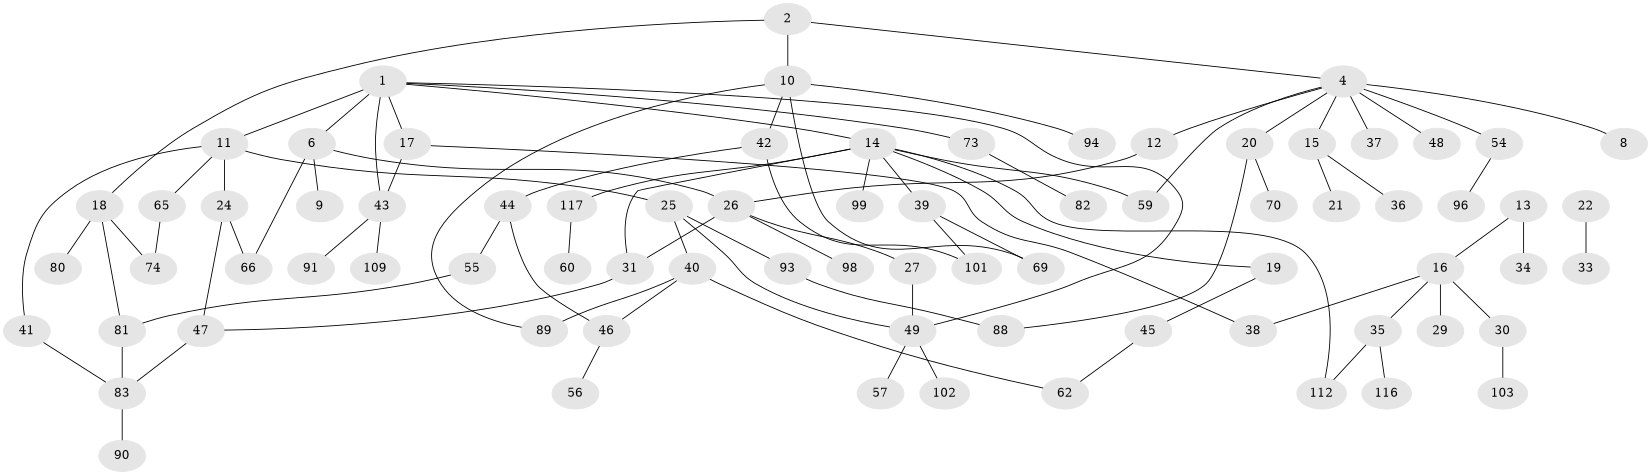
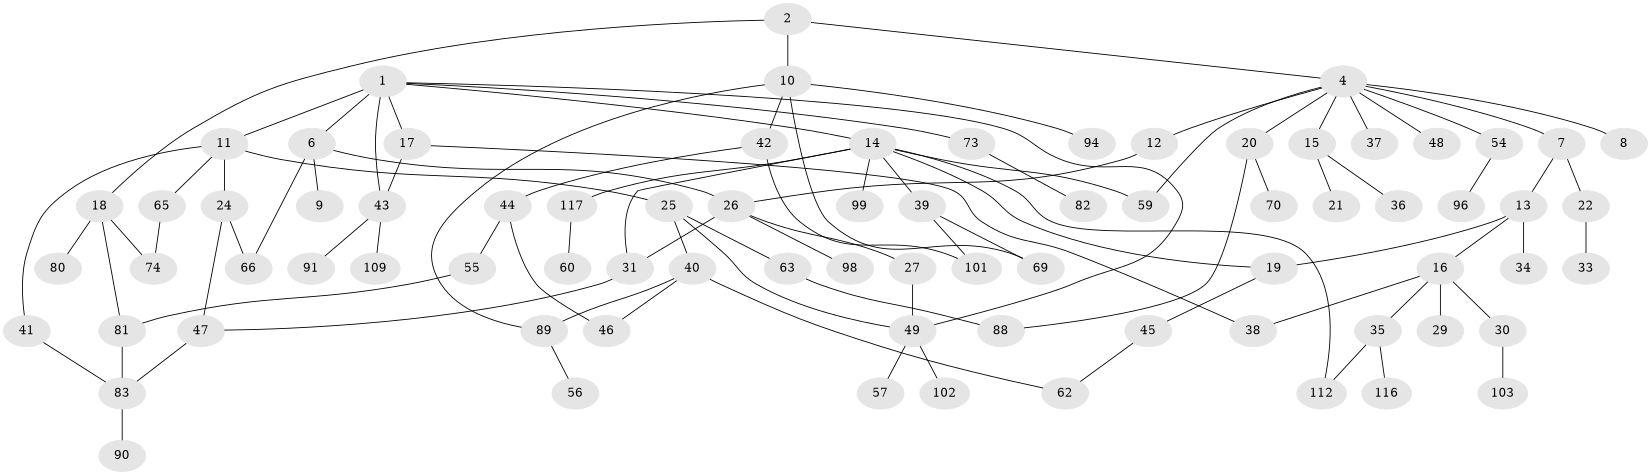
none -> (1562, 144)
none -> (1403, 246)
(788, 269) -> (788, 269)
(591, 362) -> (560, 362)
